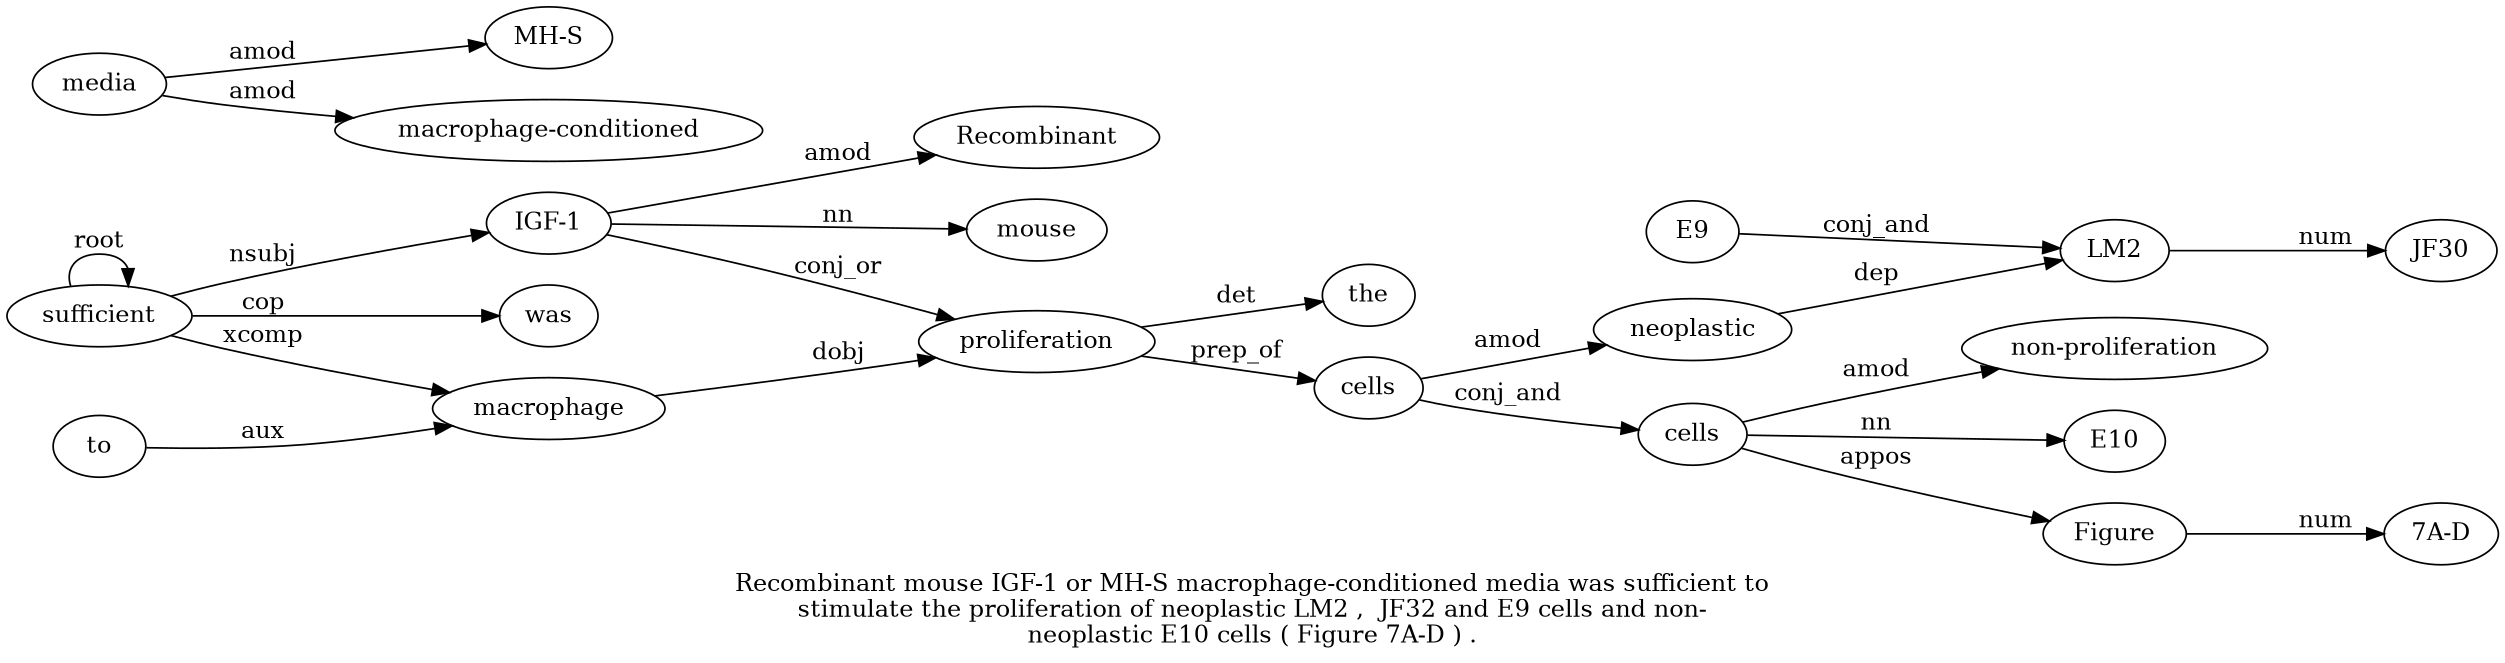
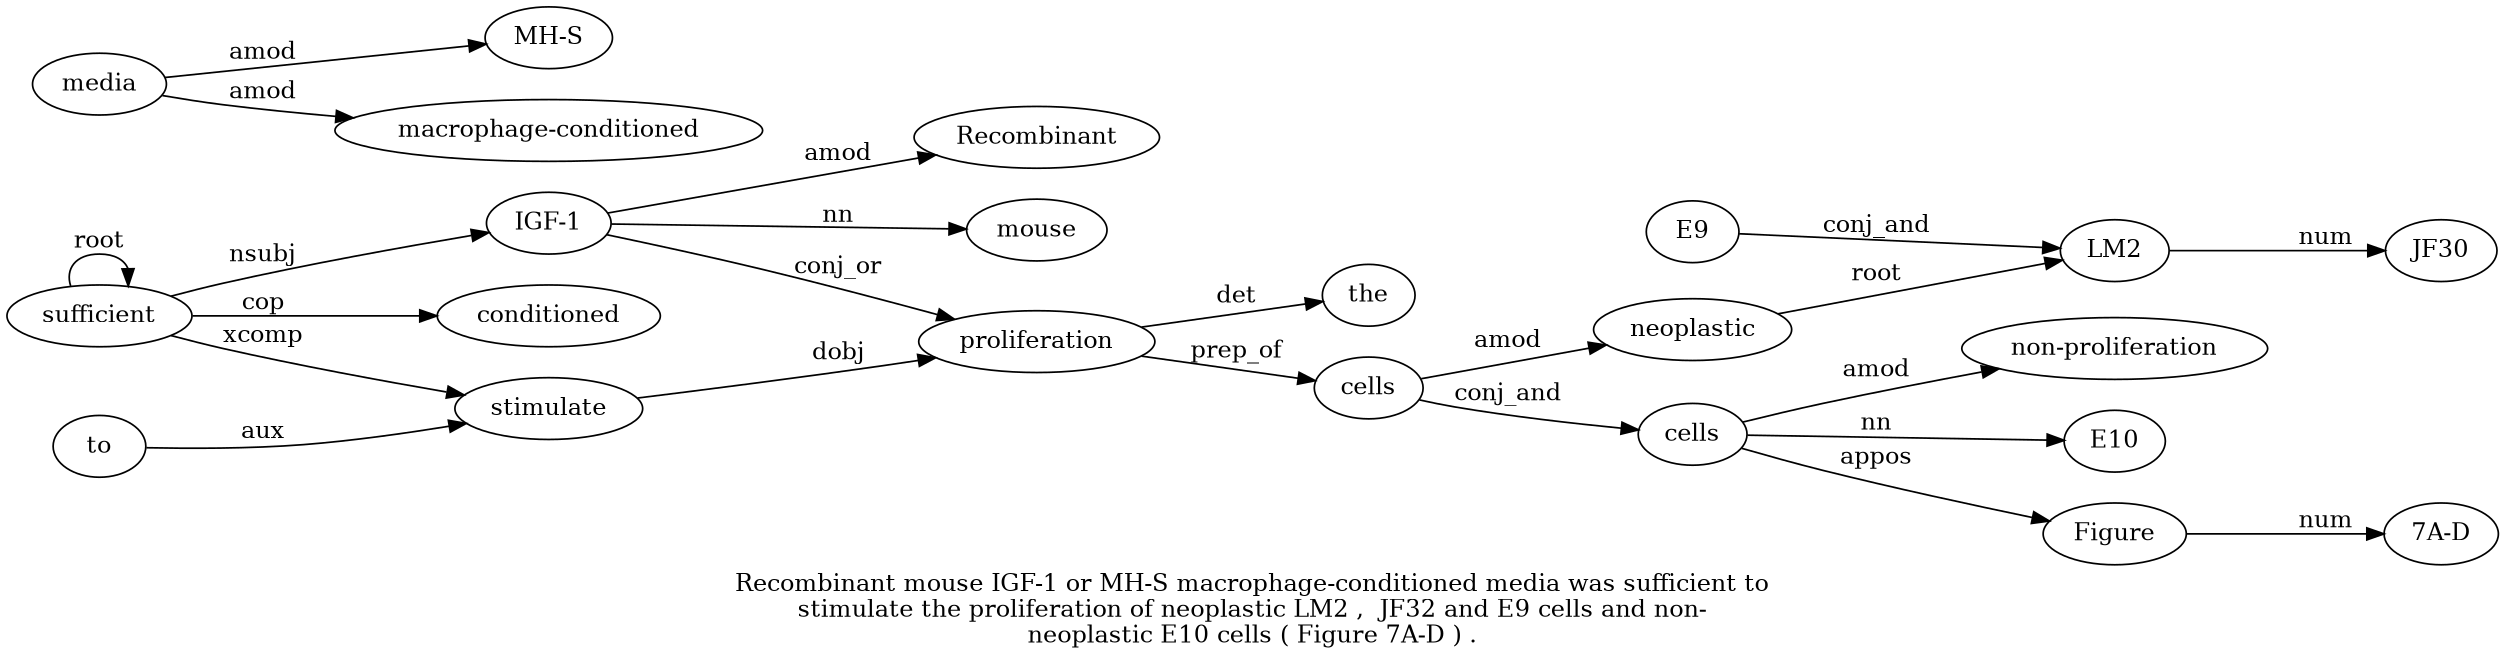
(1877, 274) -> (1877, 274)
(549, 316) -> (549, 316)
(549, 409) -> (549, 409)
